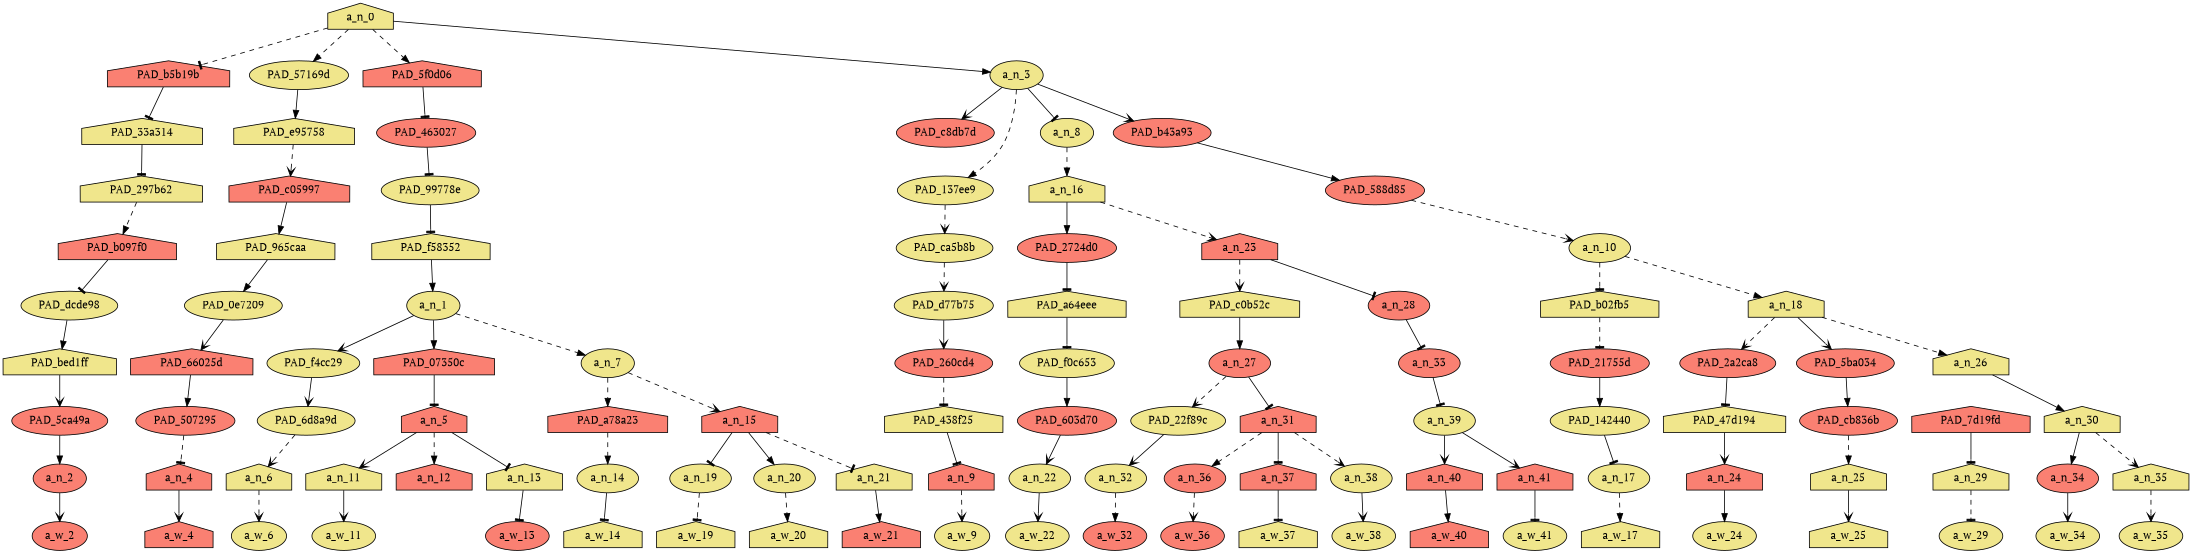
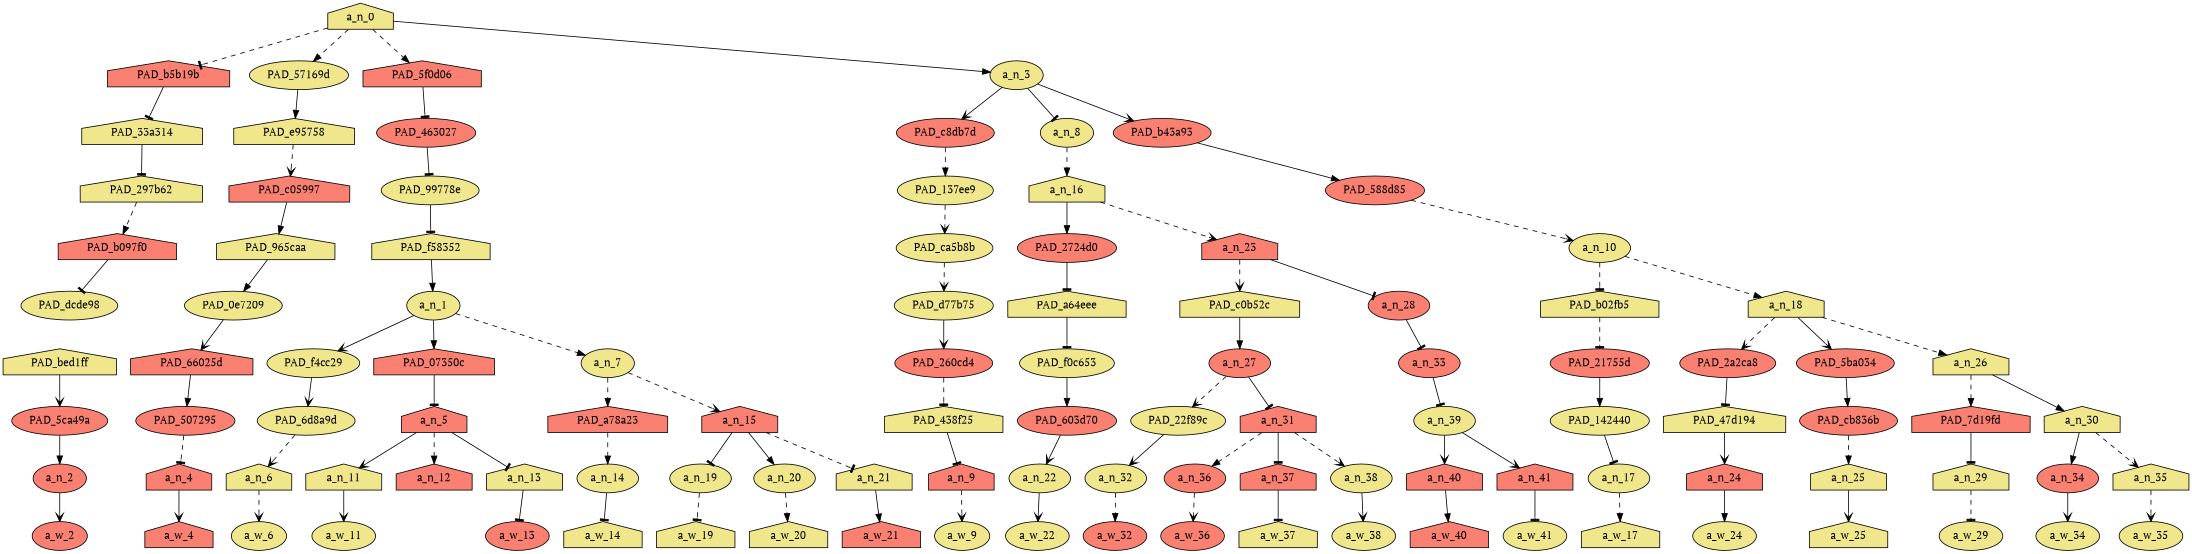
(1007, 137) -> (945, 158)
(65, 331) -> none
none -> (1971, 387)
